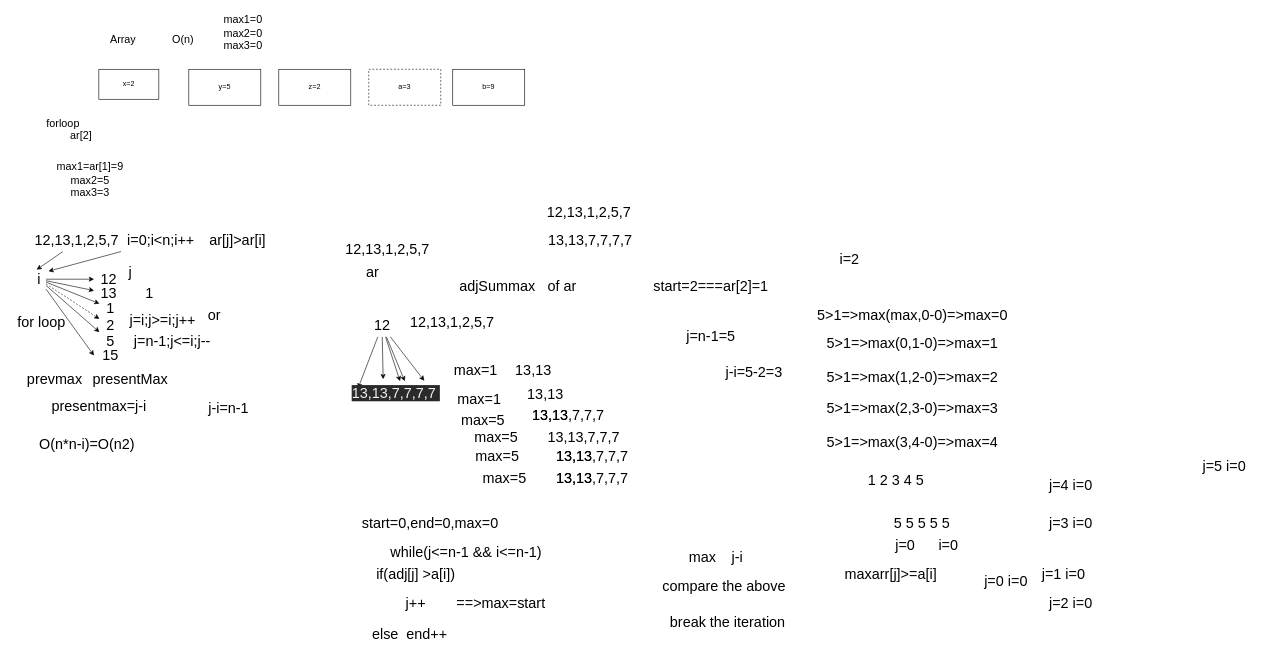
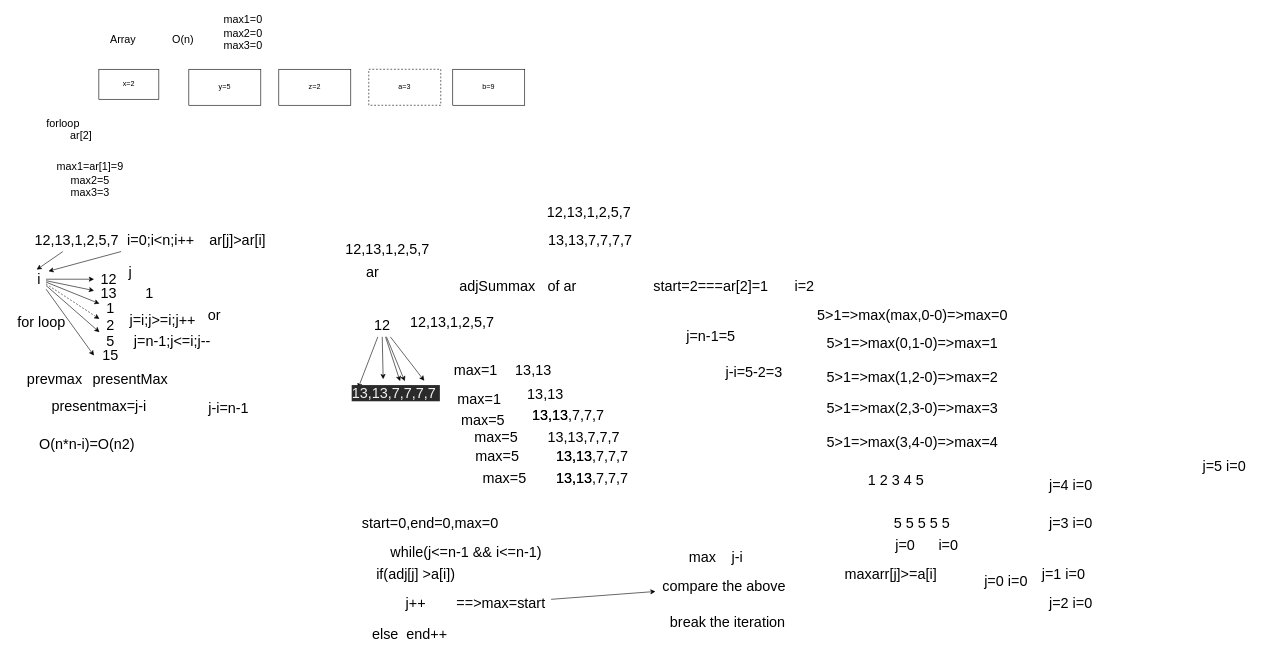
(849, 260) -> (804, 287)
none -> (604, 595)
